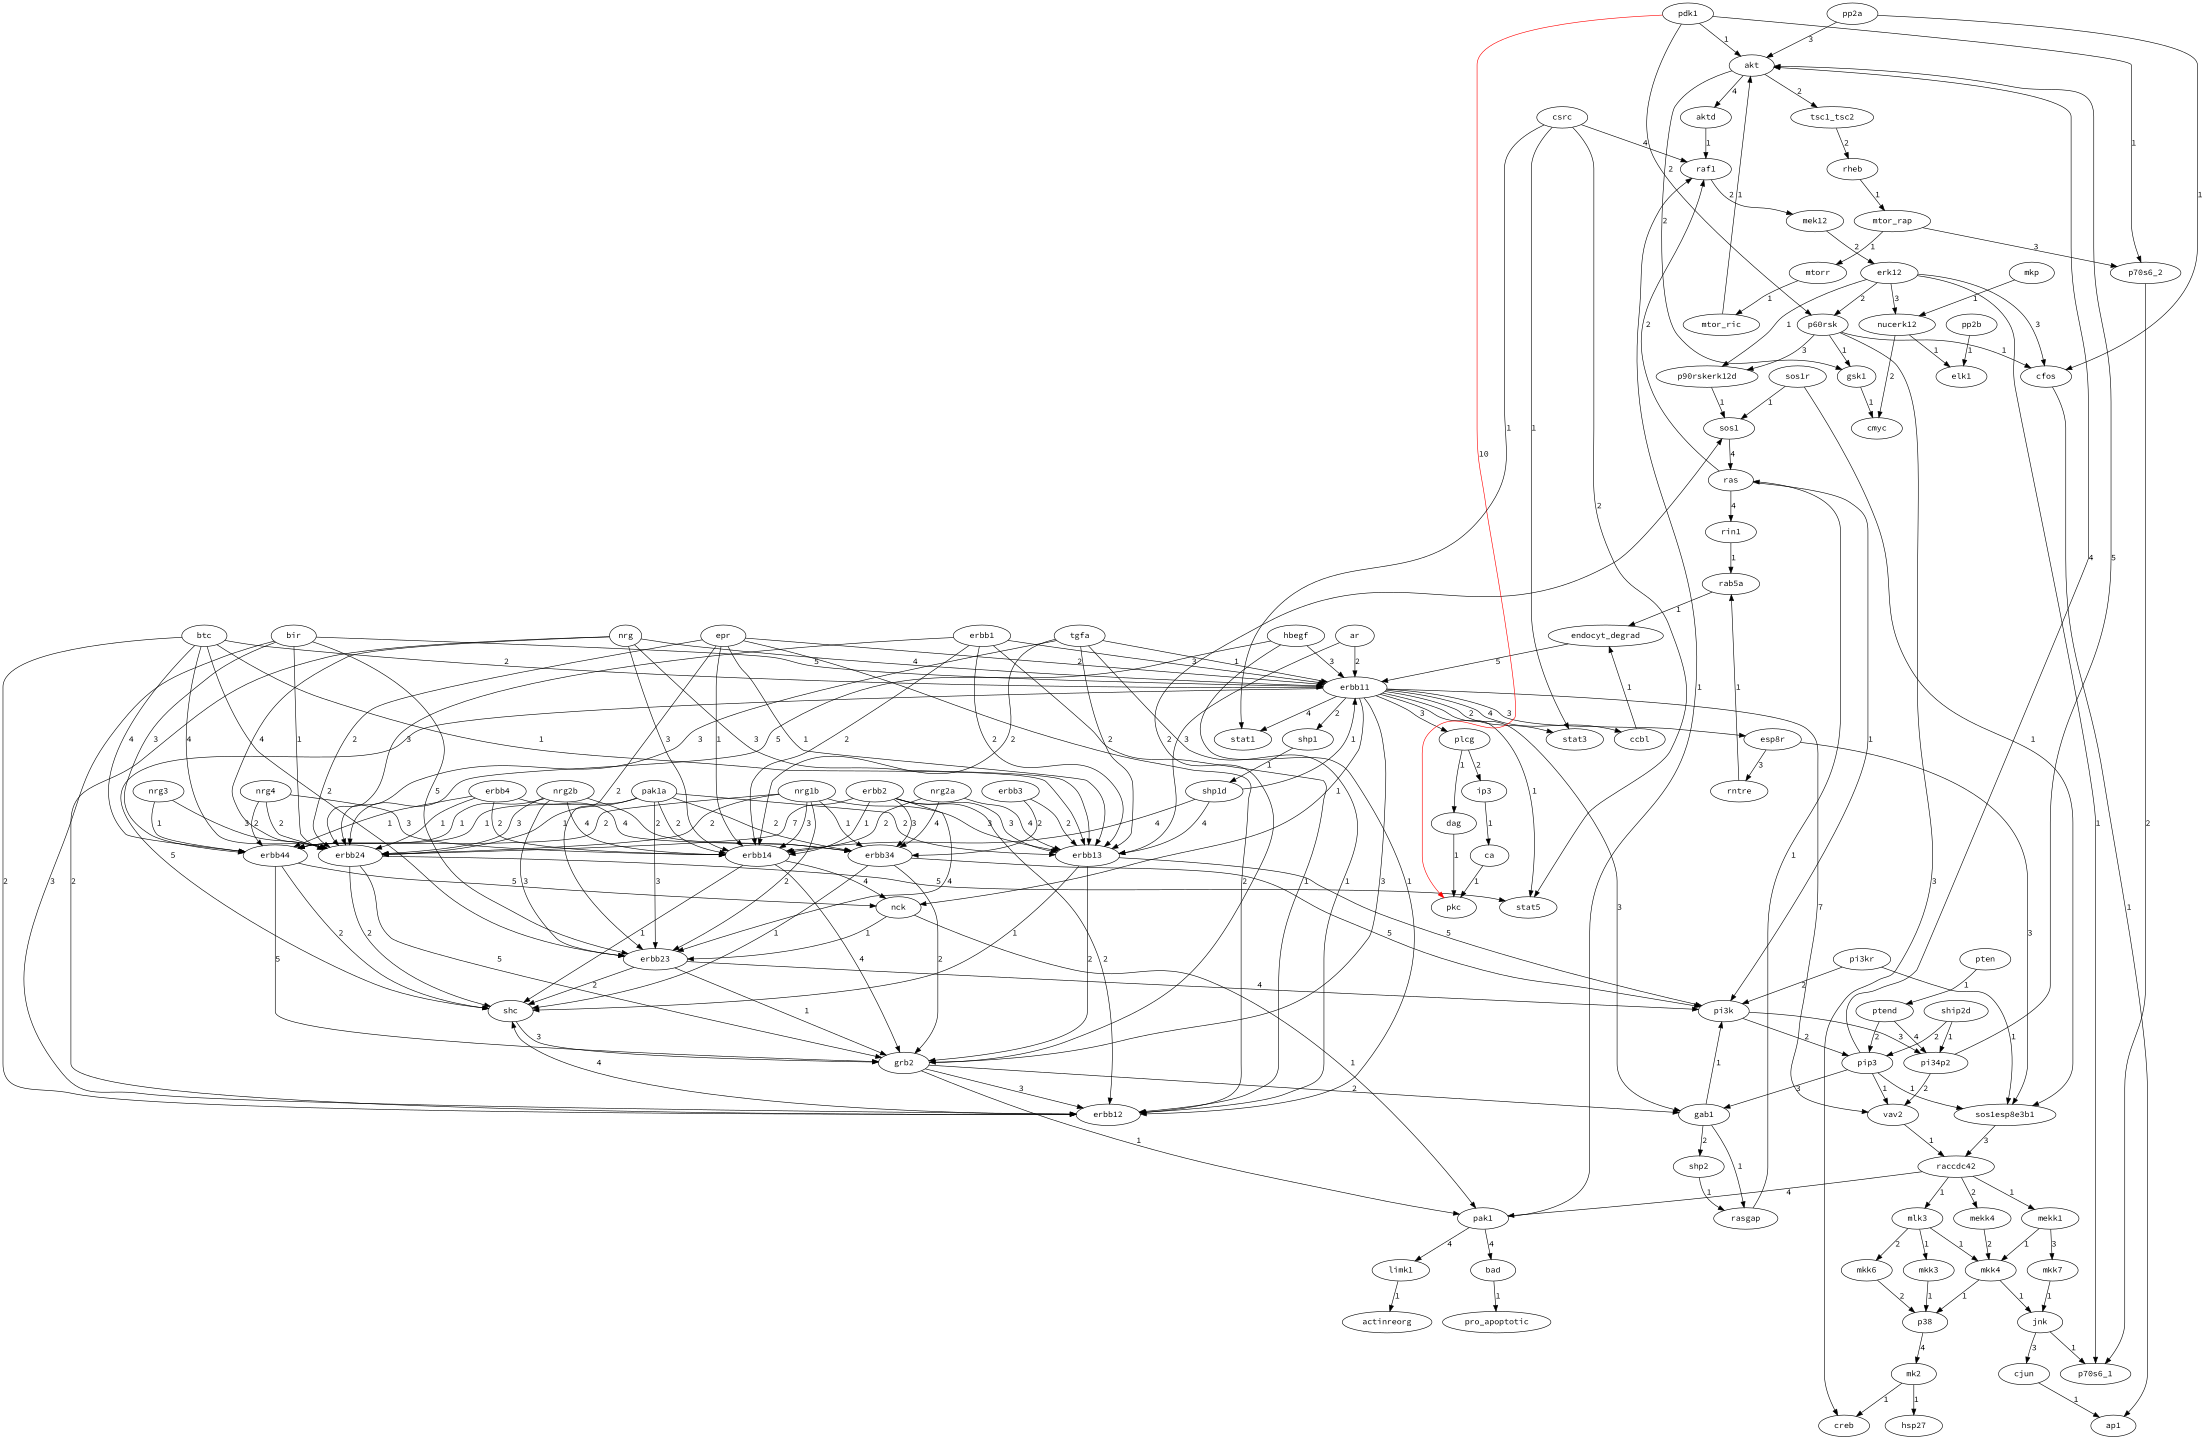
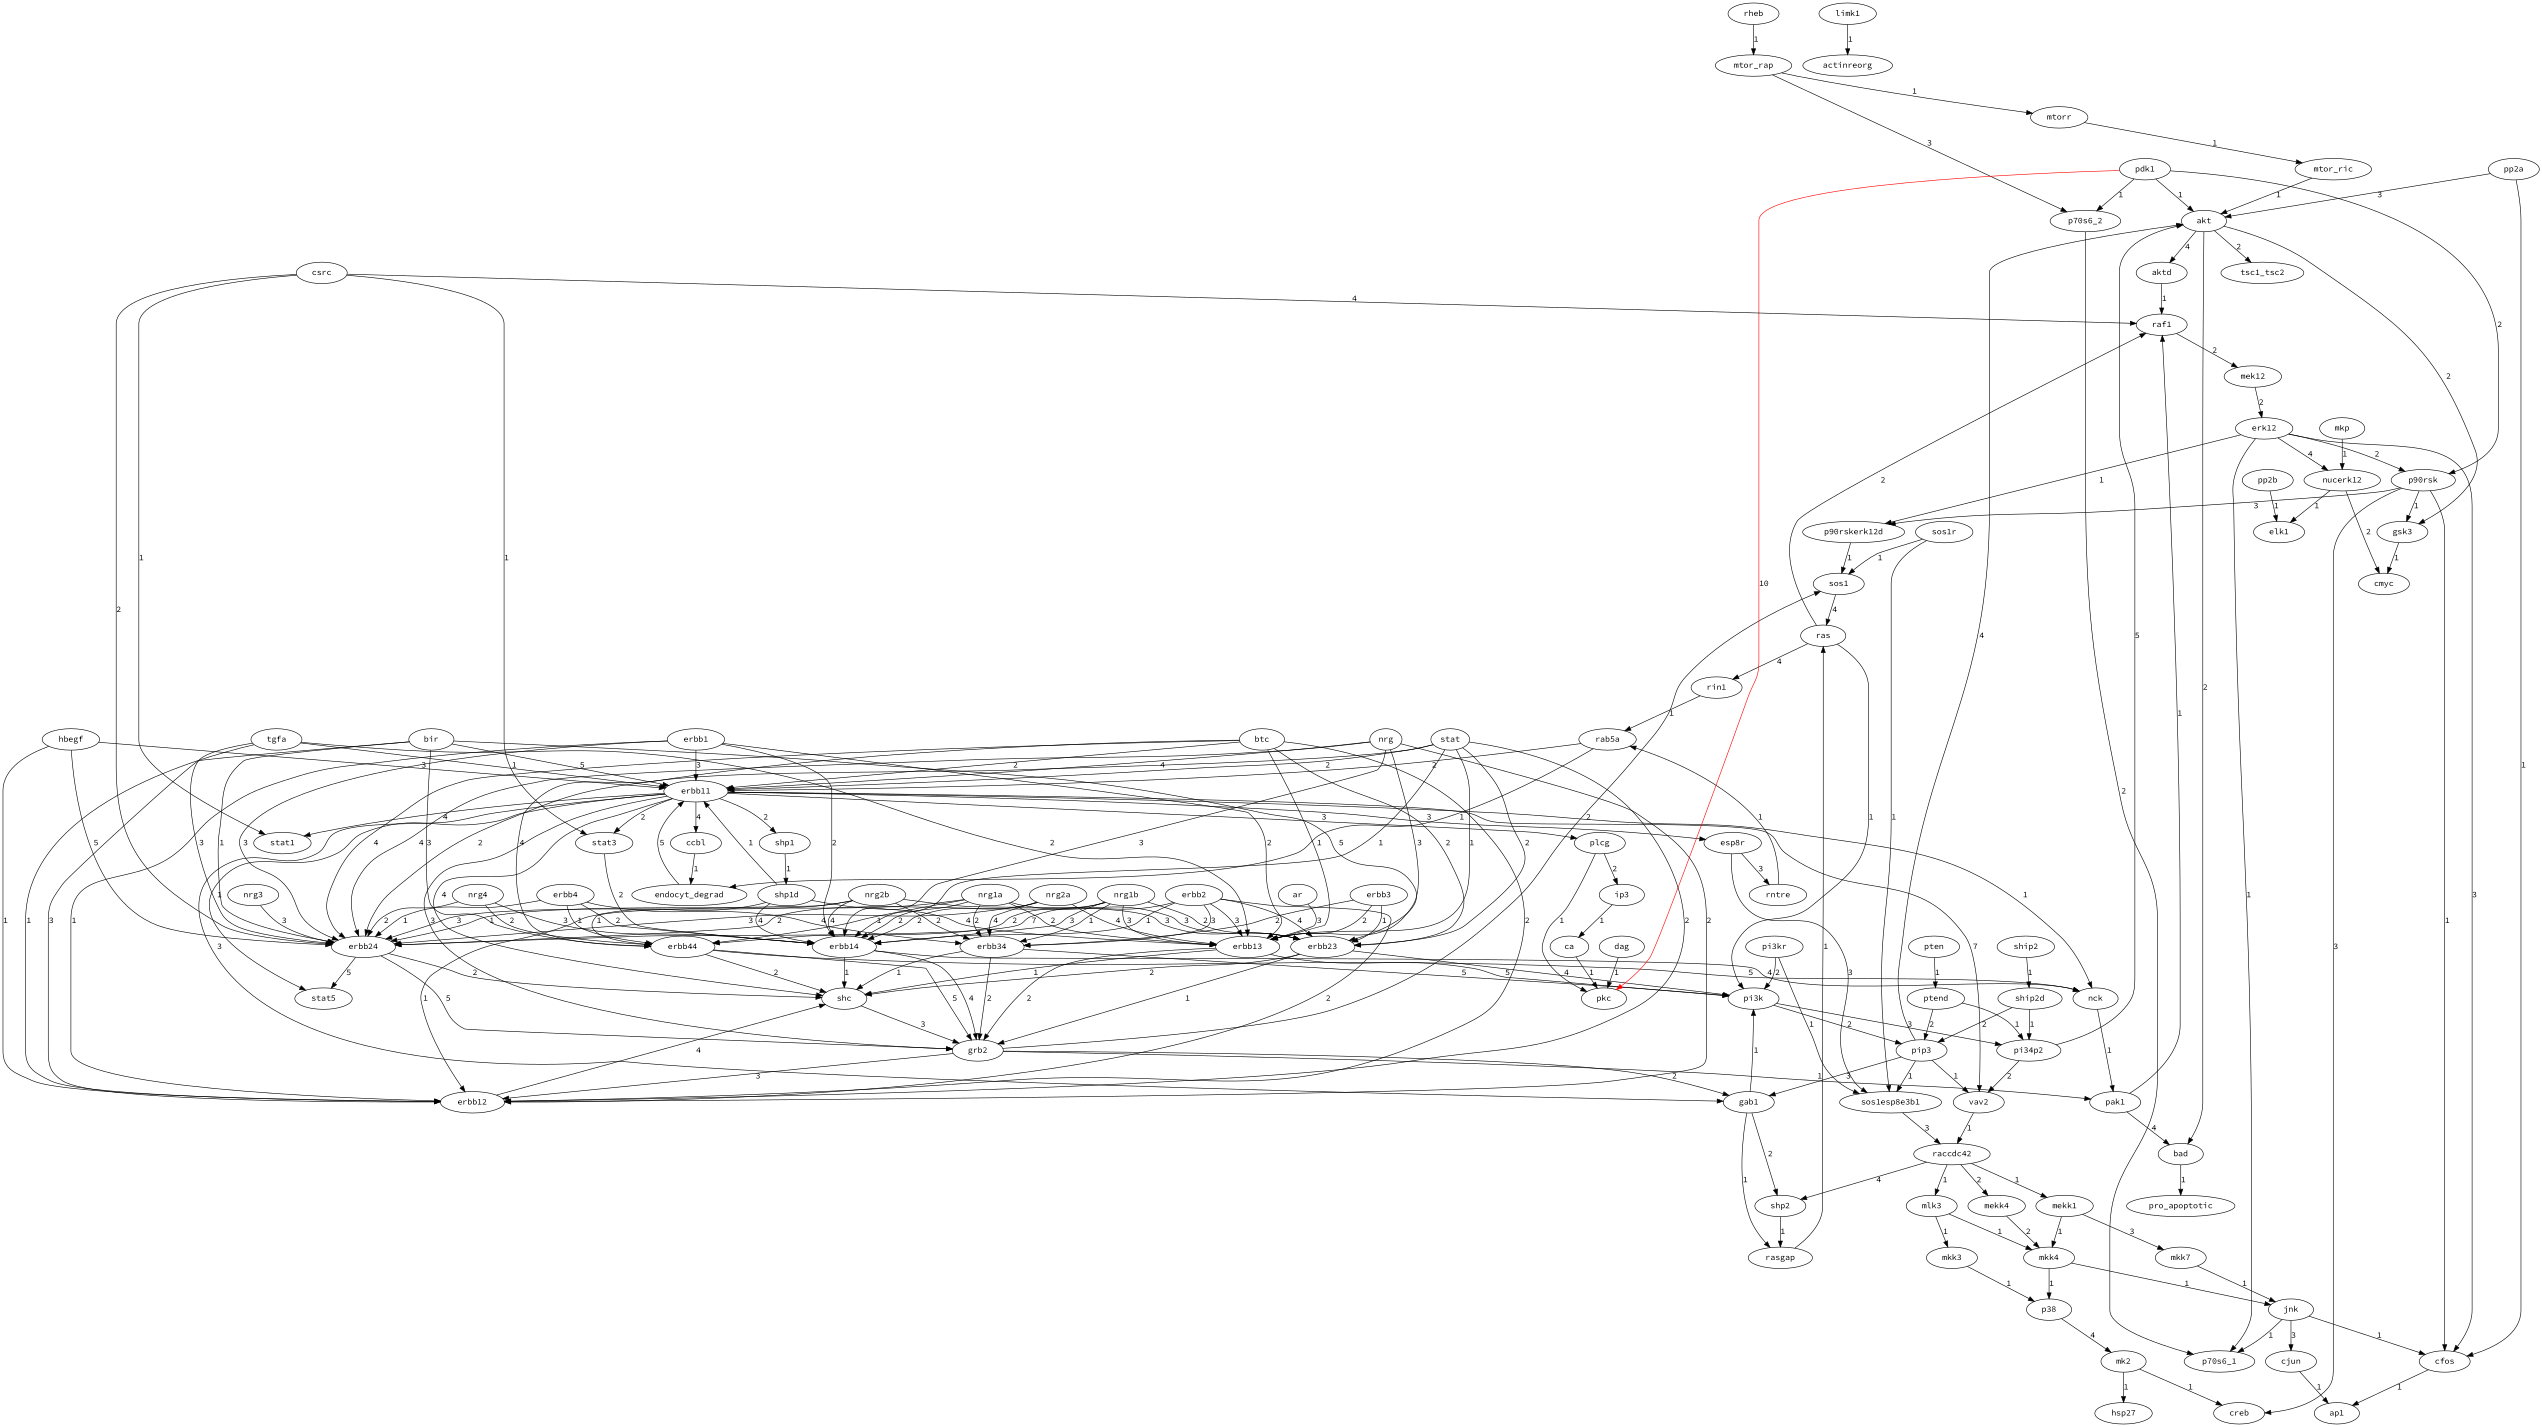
(1841, 141) -> none
(1897, 299) -> (2310, 454)
(1823, 325) -> (2423, 480)
(1857, 377) -> (2402, 532)
(1608, 548) -> (116, 603)
(723, 636) -> (1450, 739)
(1355, 659) -> (1158, 780)
none -> (2203, 686)
(881, 764) -> (628, 918)
(1457, 778) -> (1551, 925)
(654, 791) -> (990, 895)
(156, 833) -> none
(173, 856) -> (444, 895)
none -> (719, 918)
none -> (579, 920)
none -> (2026, 947)
(793, 950) -> (1377, 927)
(1916, 1037) -> (2017, 1025)
(1718, 1196) -> (1867, 1180)
(1445, 1243) -> none
(1867, 1270) -> none
none -> (2364, 1334)
